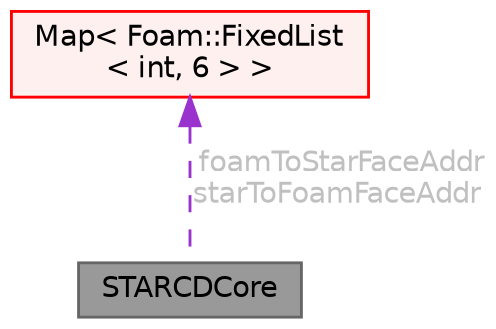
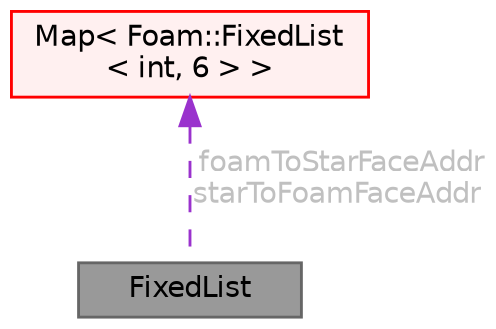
(190, 290) -> (190, 290)
